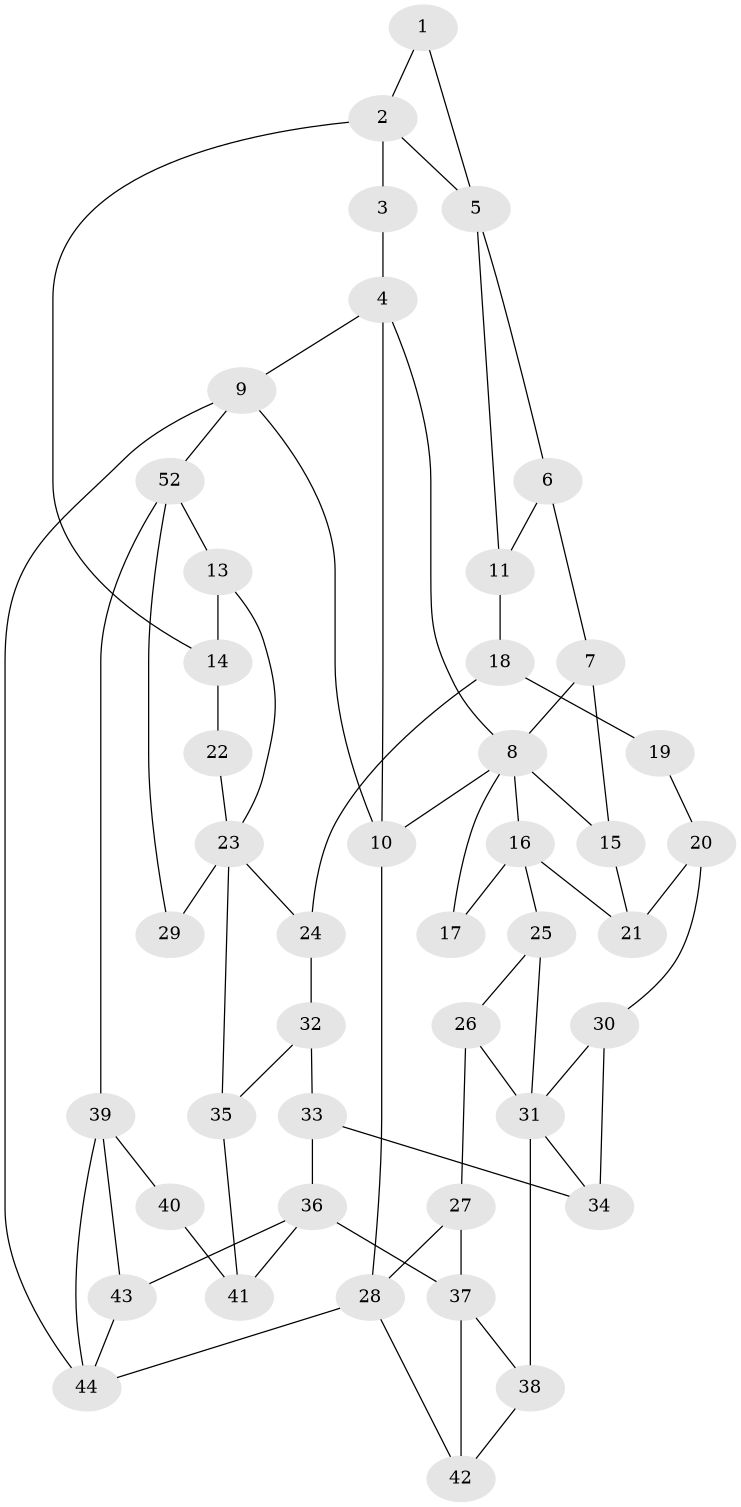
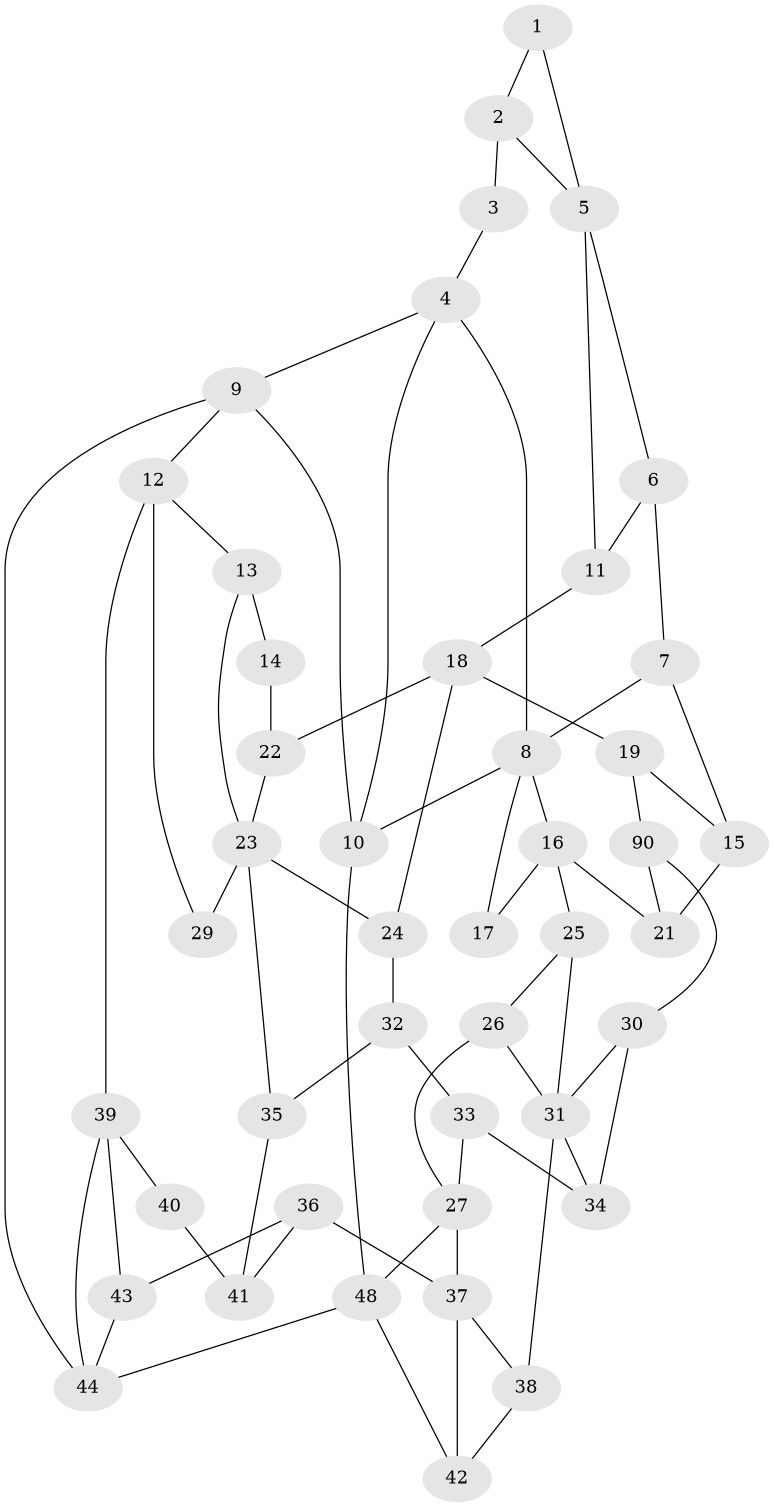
(53, 316) -> none
(170, 481) -> (154, 481)
none -> (364, 708)
(562, 799) -> (682, 799)
(702, 844) -> (644, 844)
(312, 1162) -> (461, 1162)
(370, 1298) -> (367, 1298)
